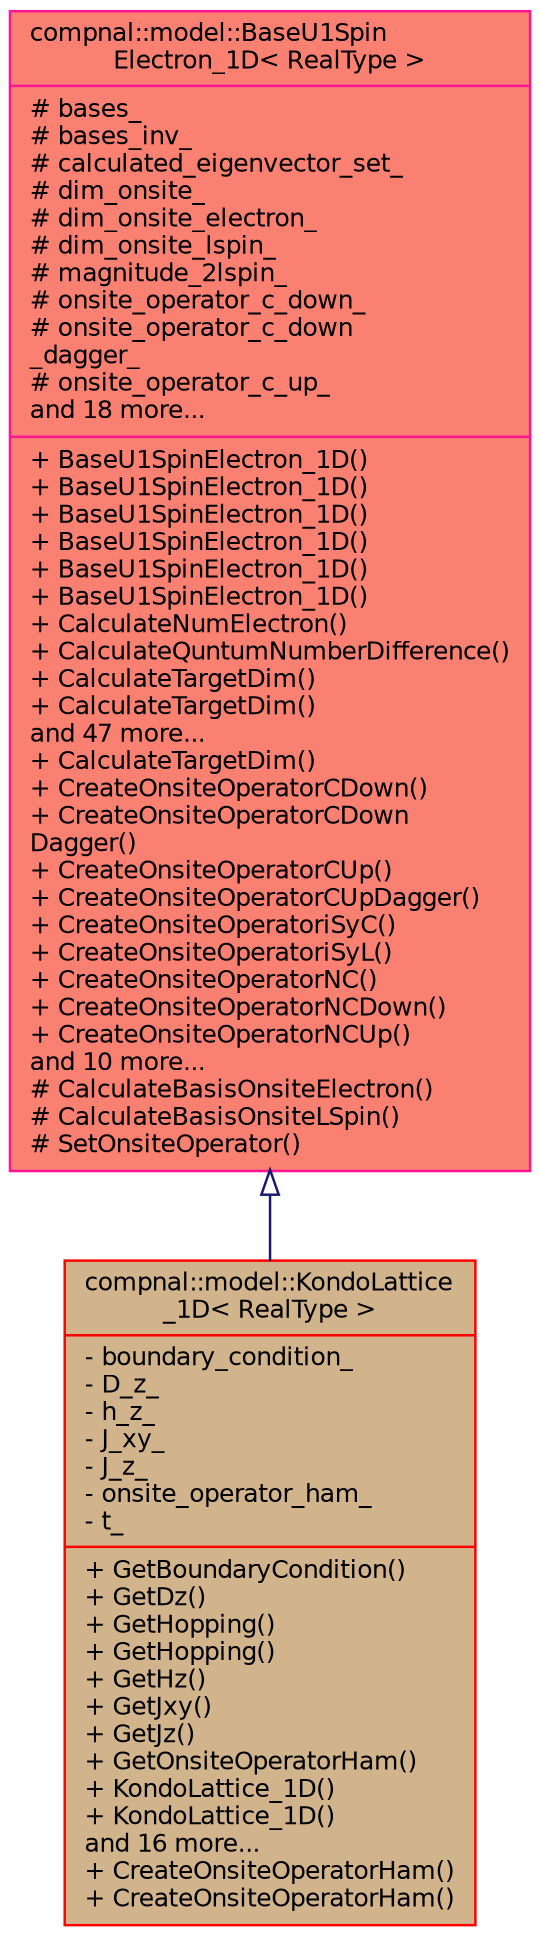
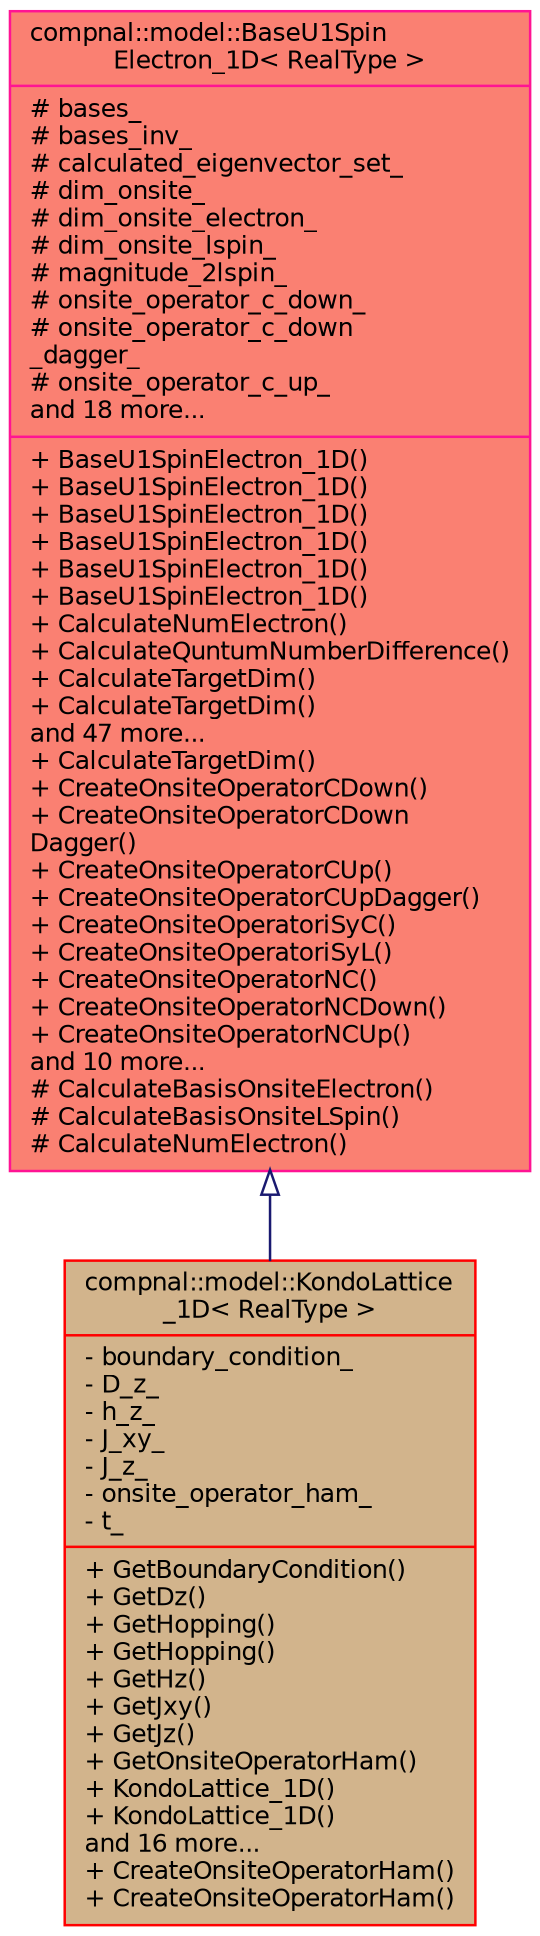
(166, 1145) -> (189, 1145)
